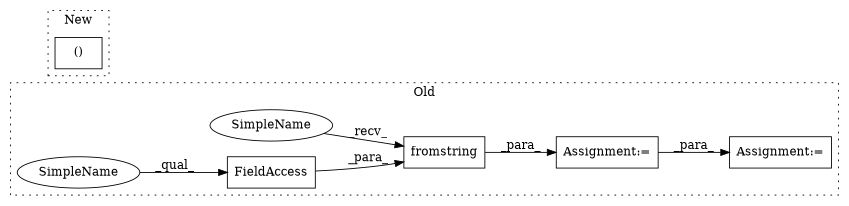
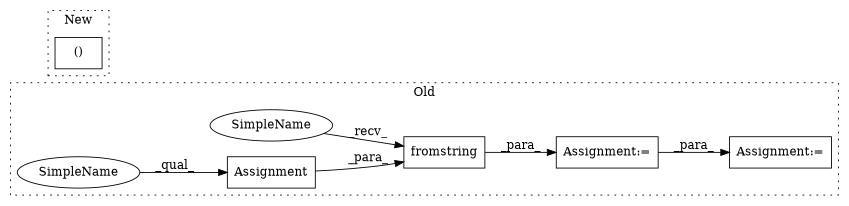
(271, 172) -> (271, 172)
